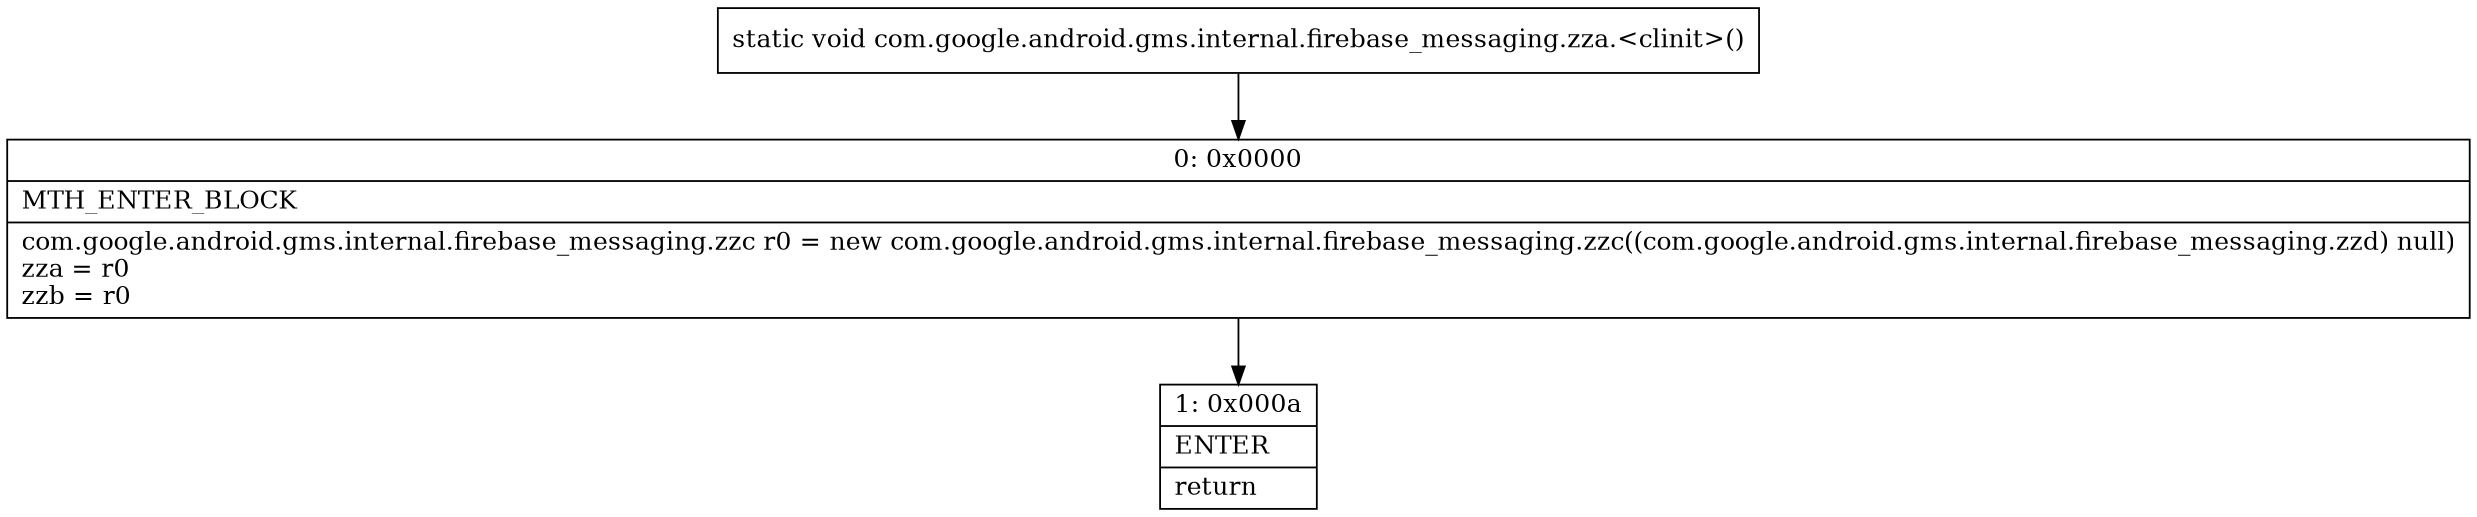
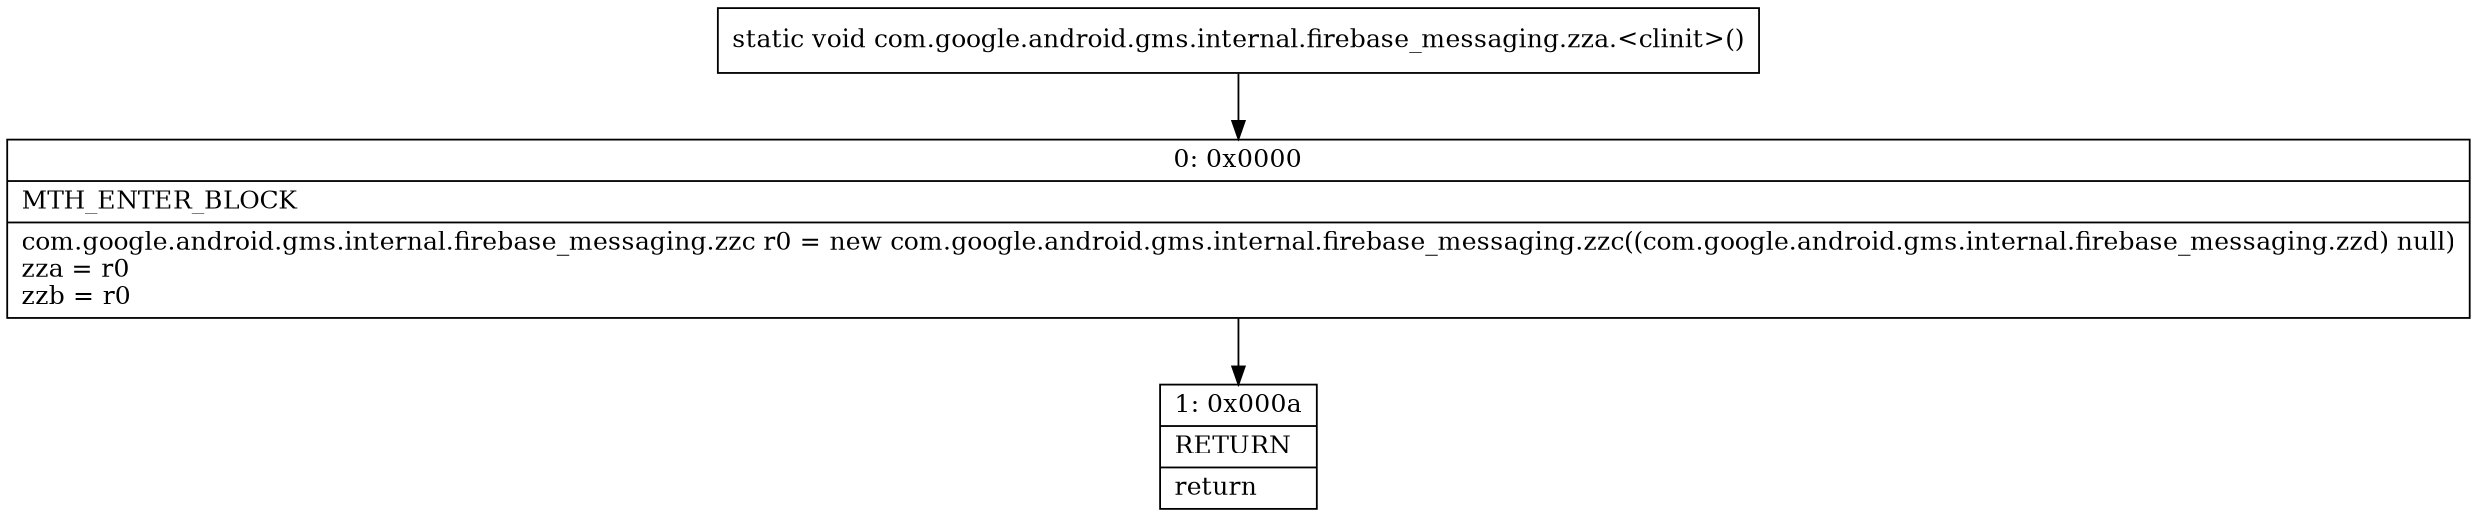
(1222, 446) -> (1233, 446)
